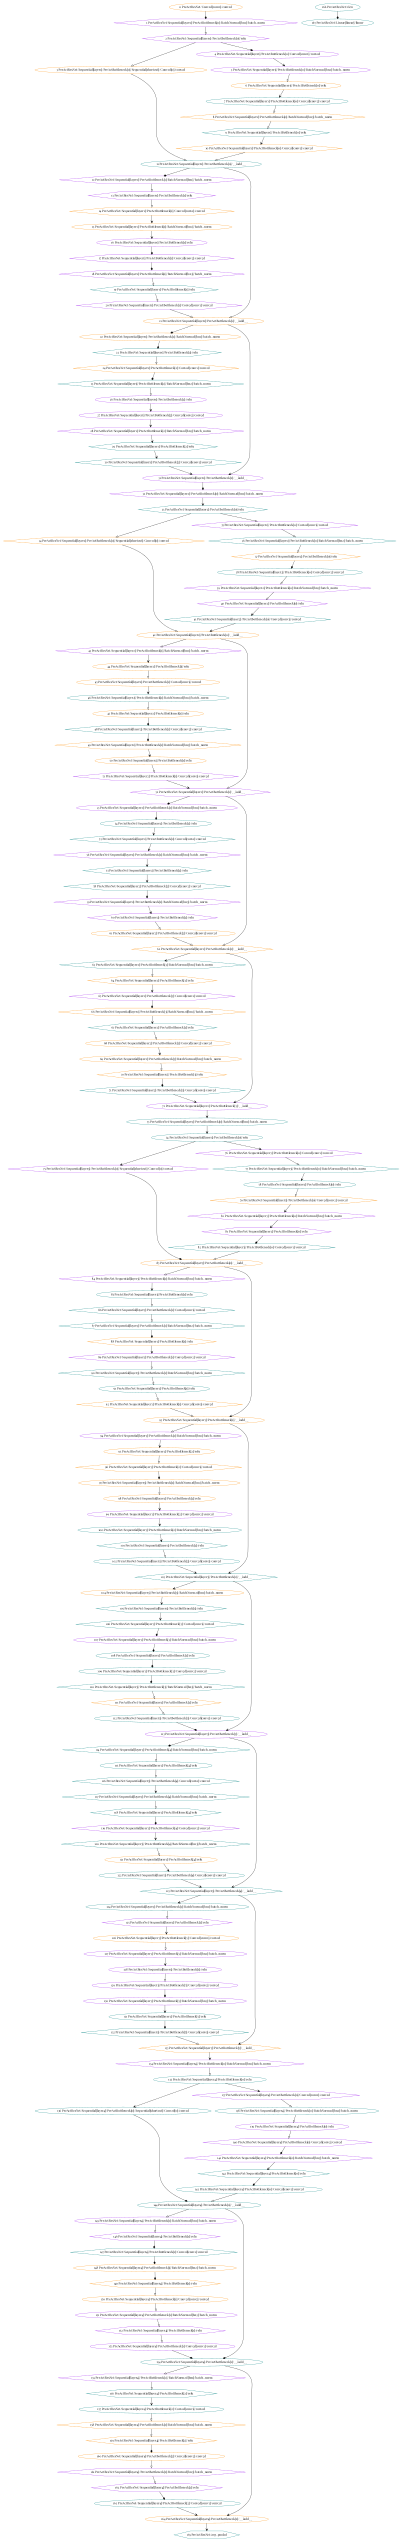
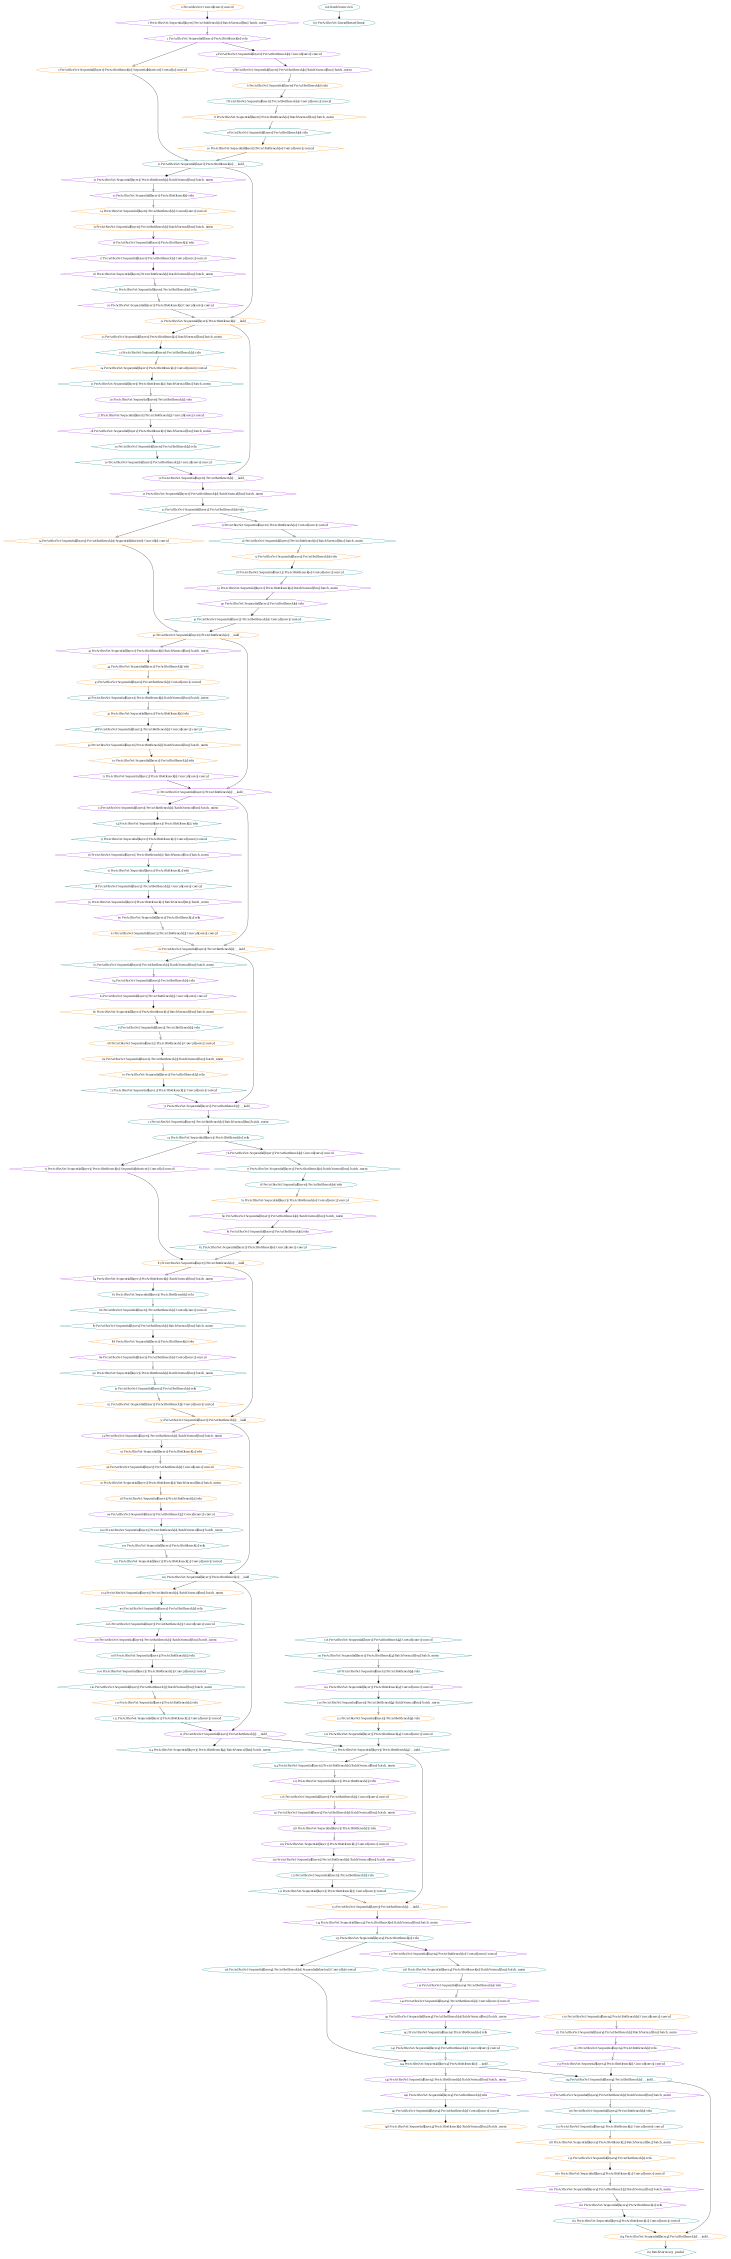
(338, 7) -> (339, 7)
(151, 761) -> (153, 761)
(156, 824) -> (157, 824)
(152, 981) -> (154, 981)
(156, 1766) -> none
(155, 2284) -> none
(207, 2535) -> (666, 2252)
